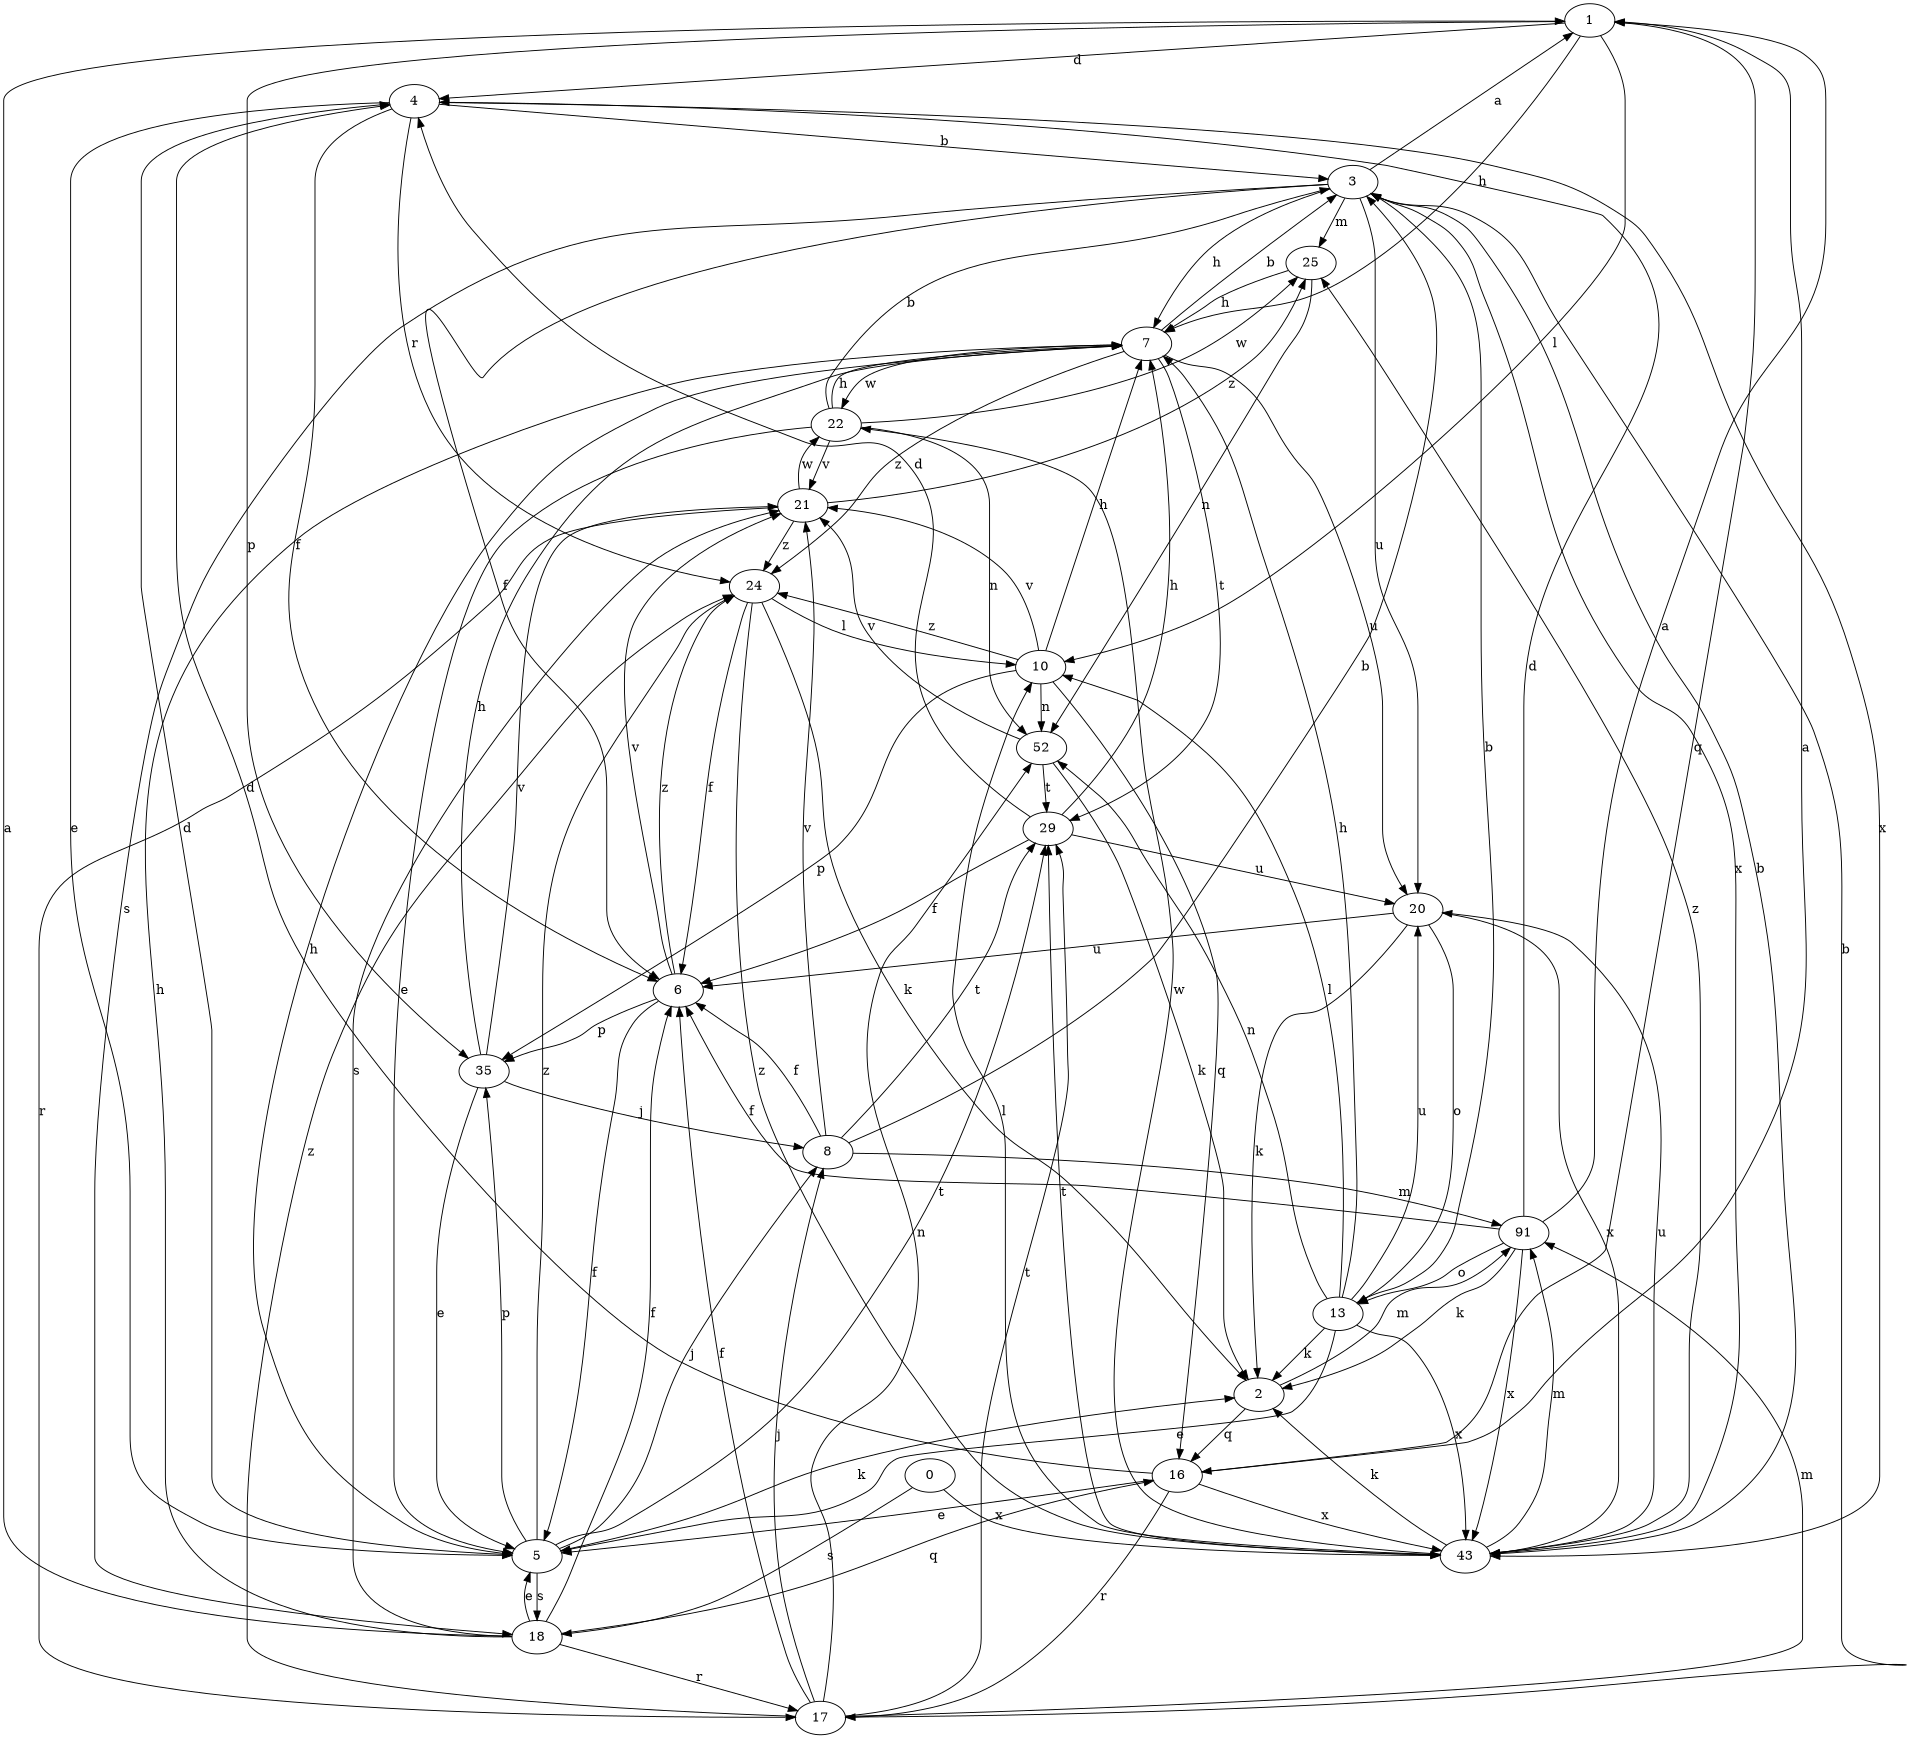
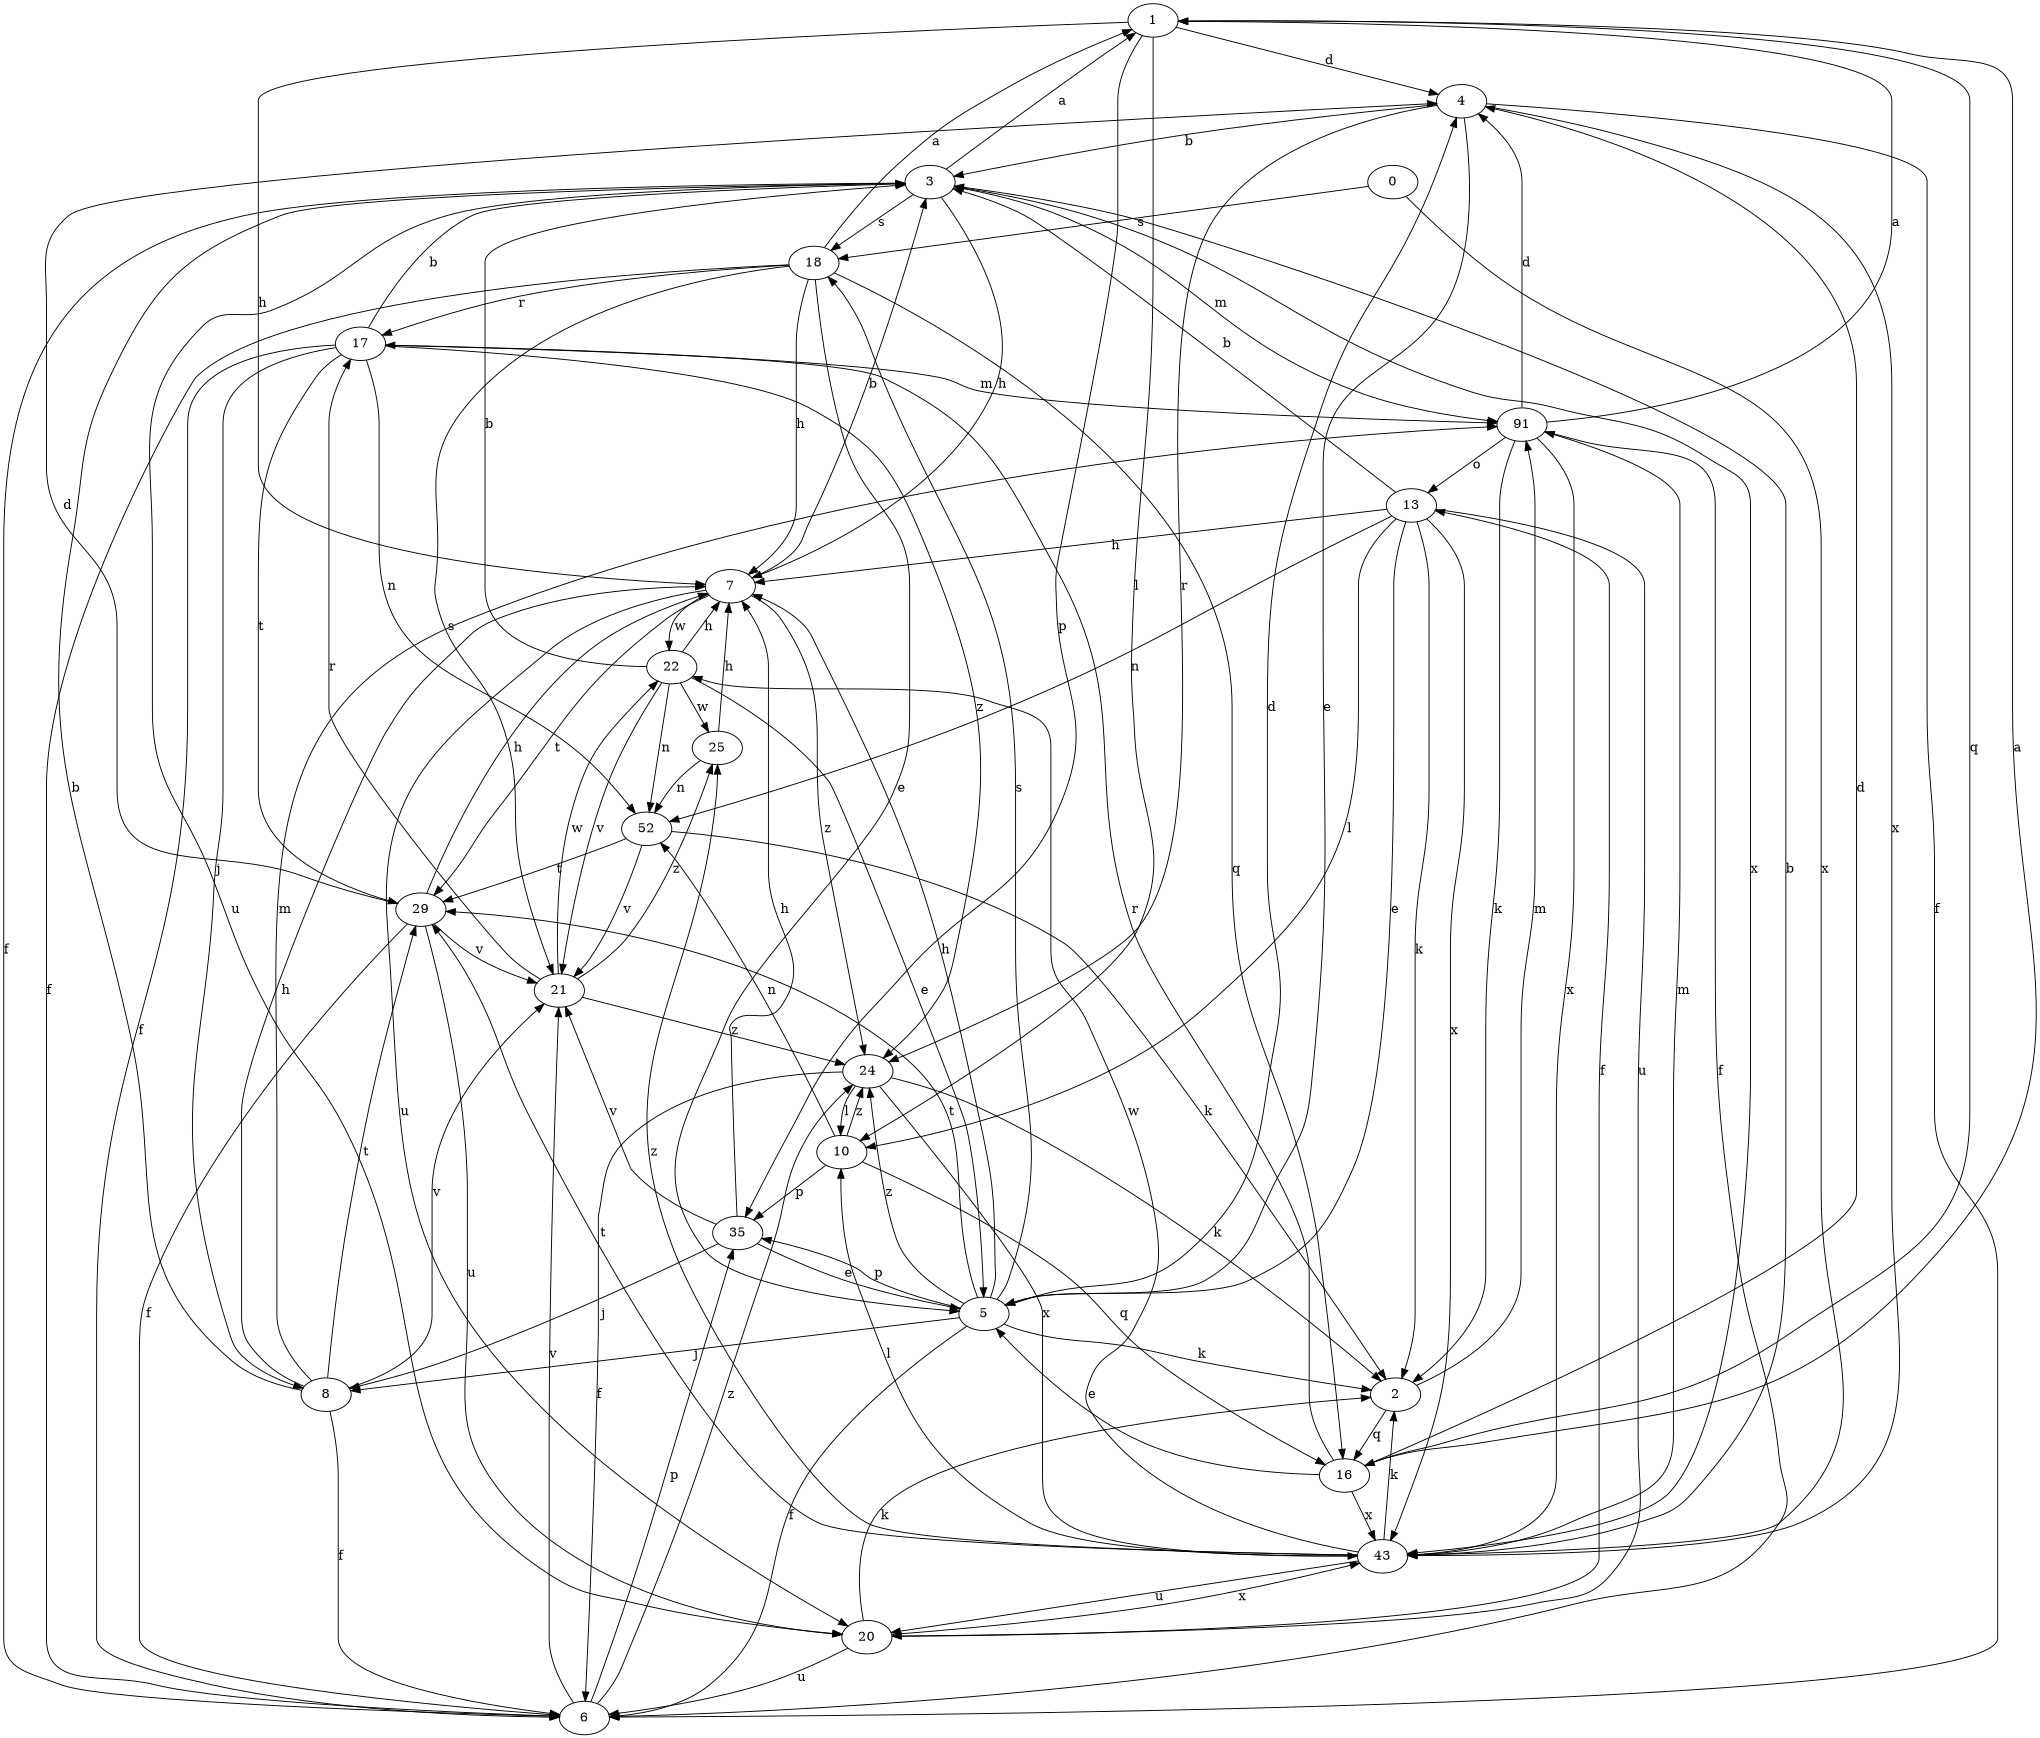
(1334, 218) -> (1217, 312)
(1092, 510) -> (315, 891)
(966, 544) -> (477, 958)
(762, 1071) -> (1047, 1314)
(1457, 1112) -> (1603, 1071)
(592, 1260) -> (784, 1526)
